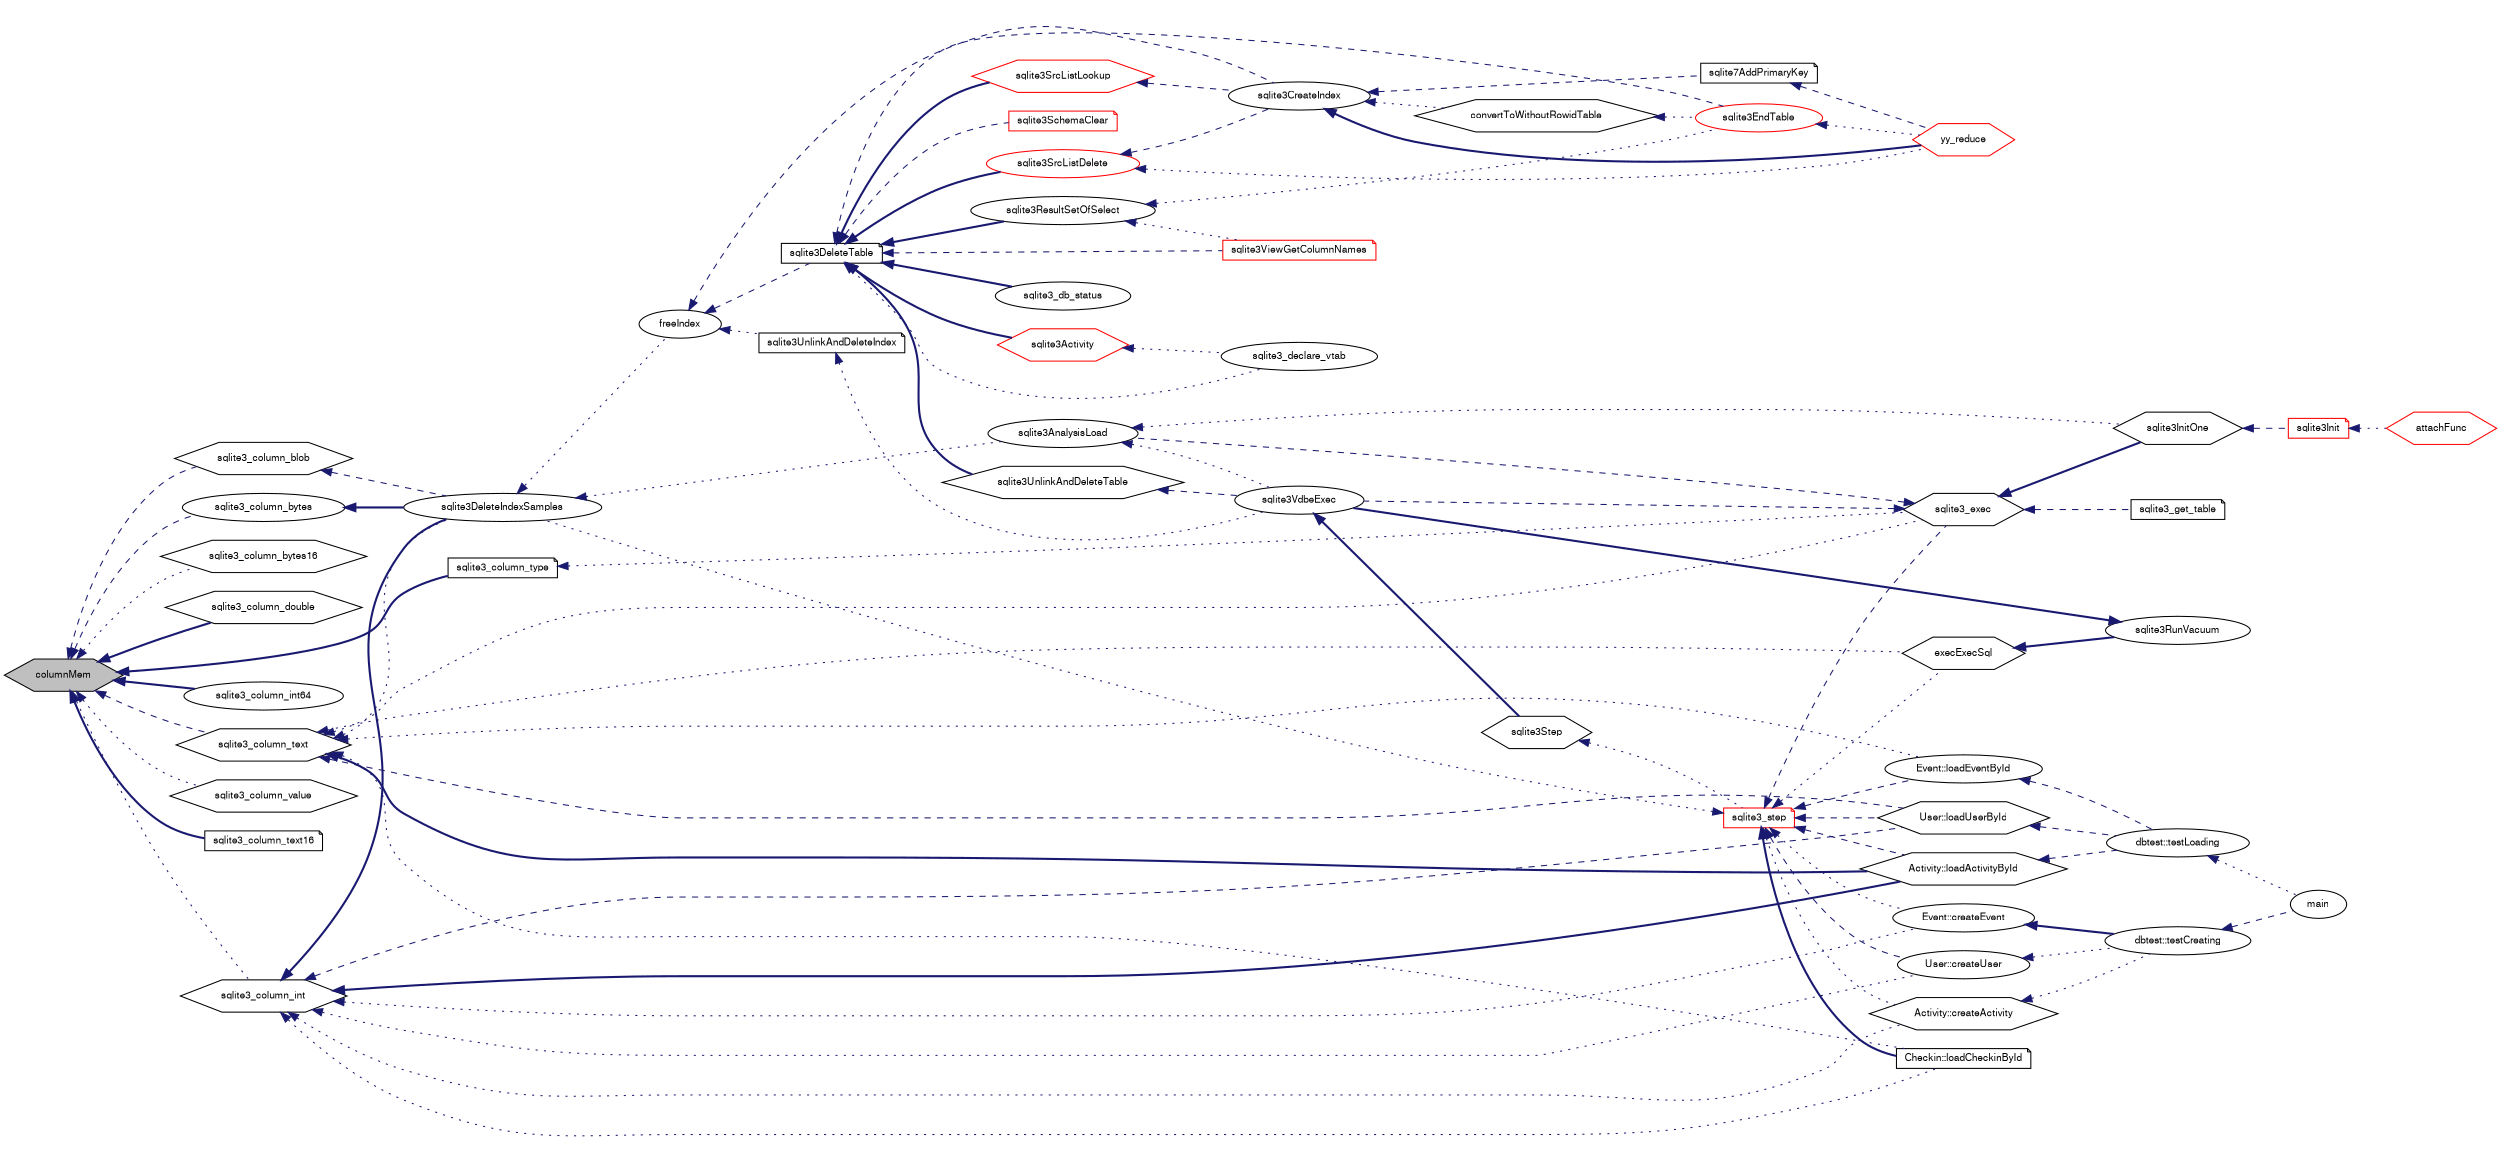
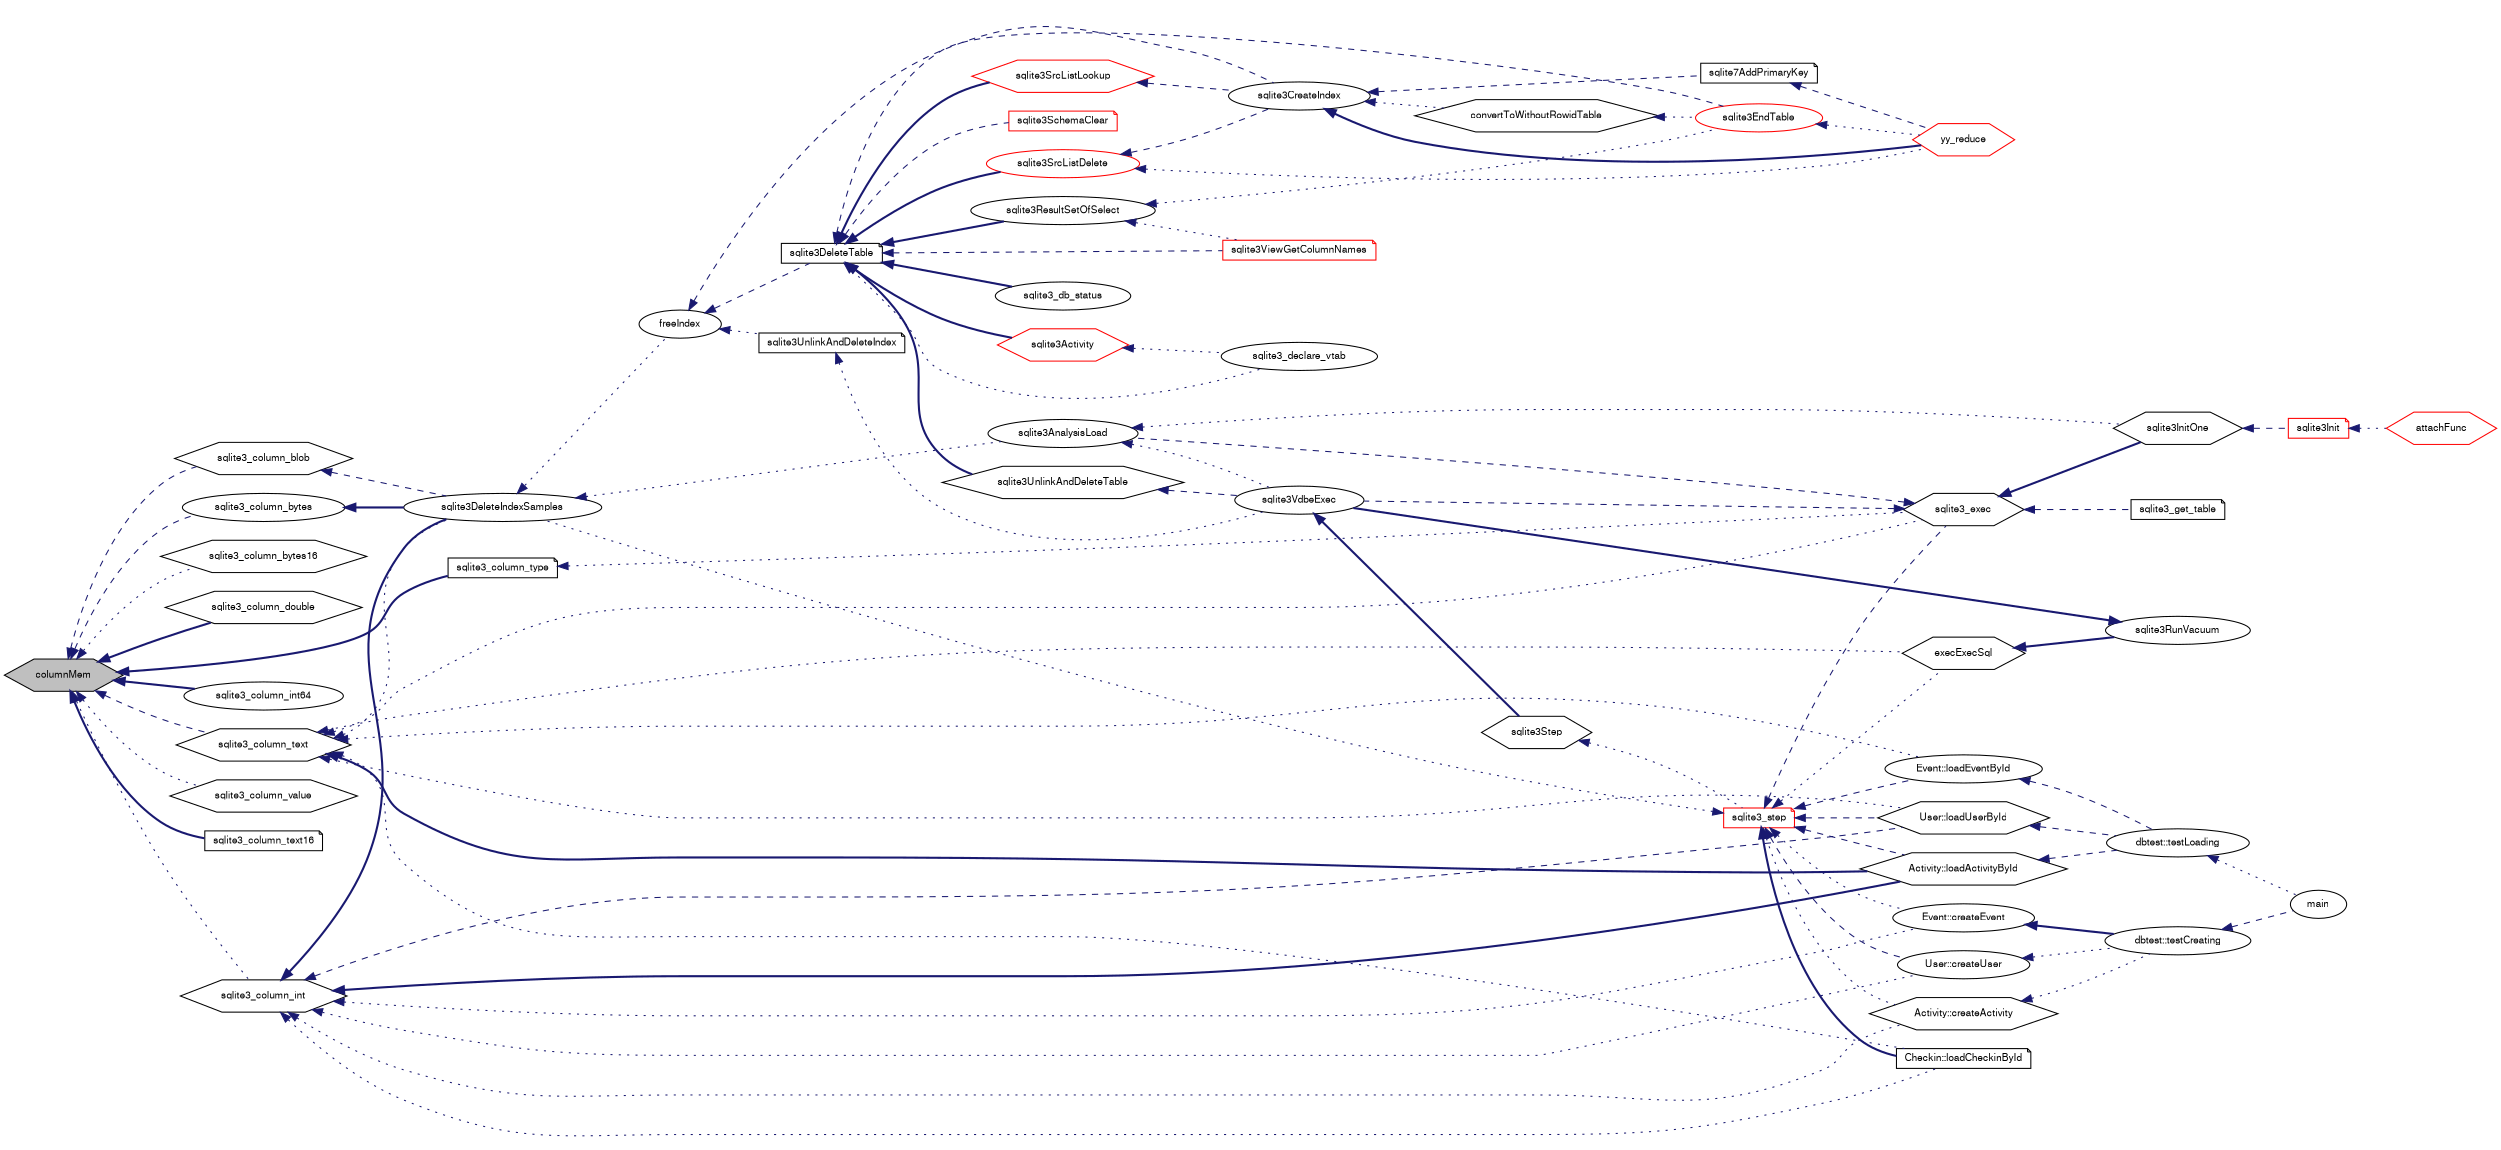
(1115, 818) -> (1115, 818)
